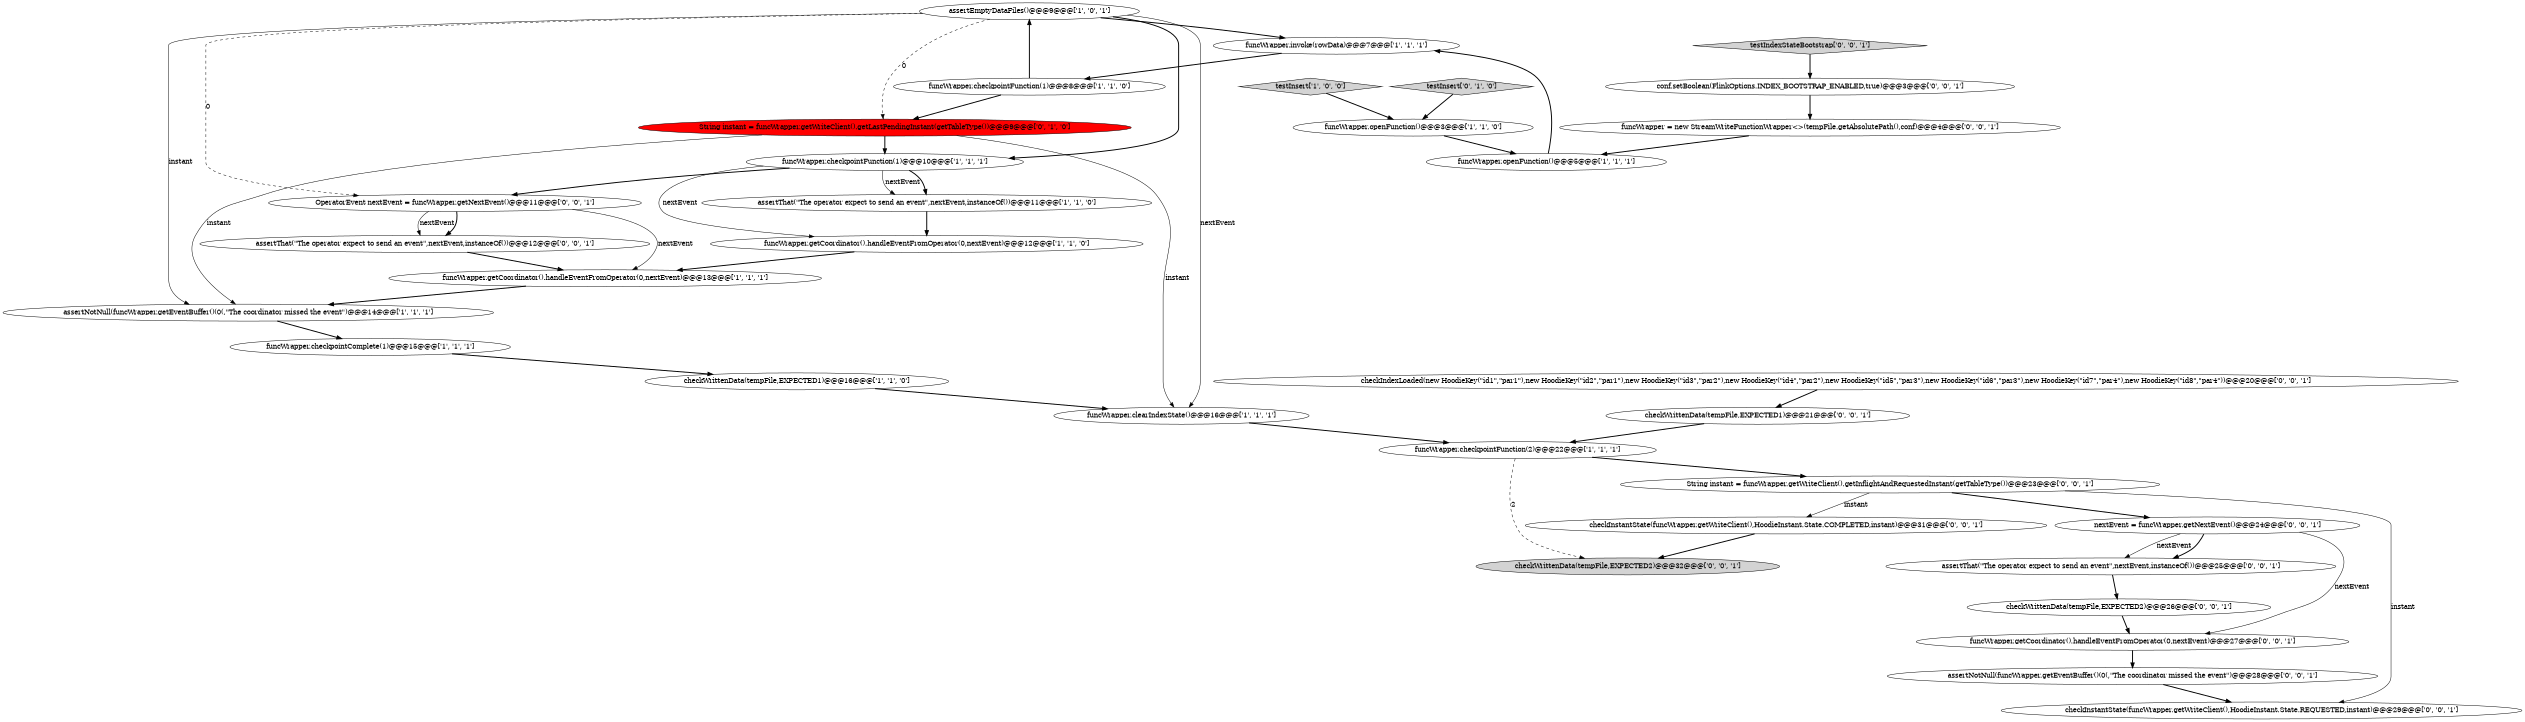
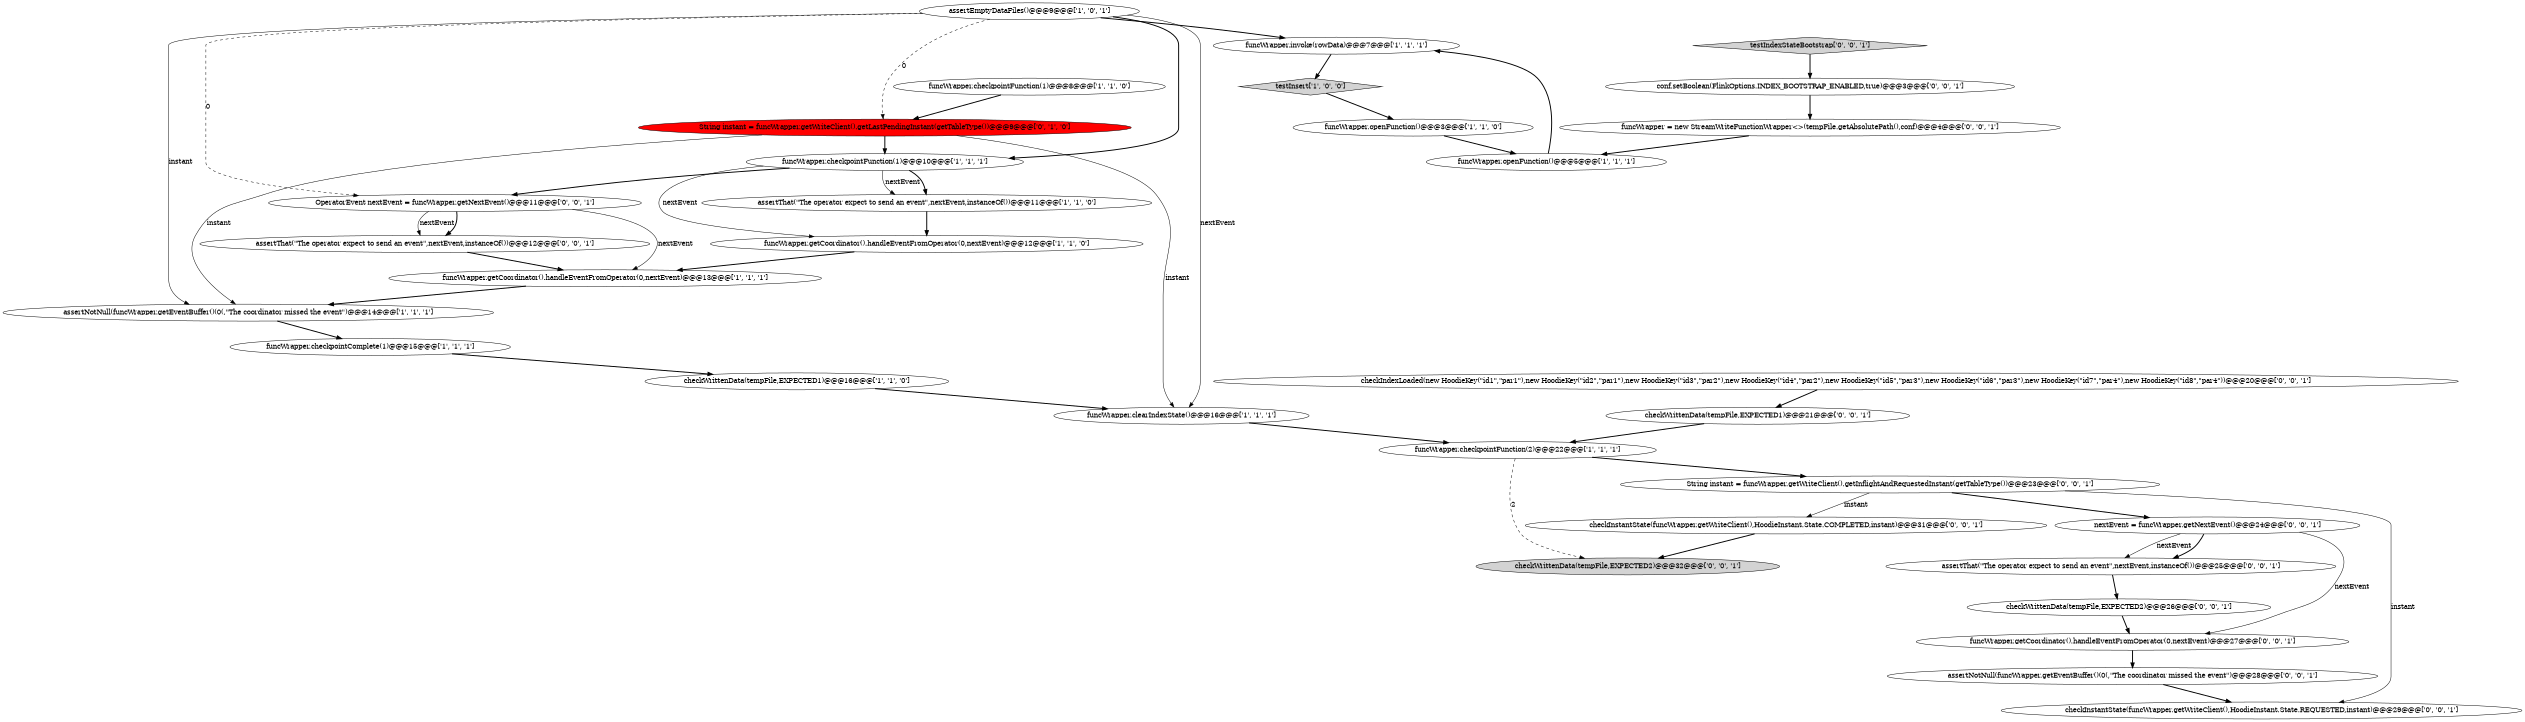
(1029, 51) -> none
(1186, 66) -> (1325, 64)
(1462, 87) -> none
